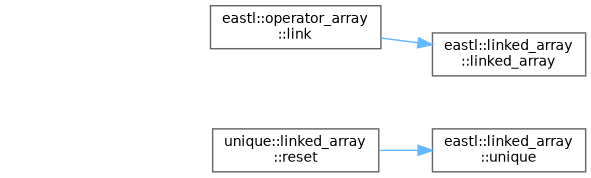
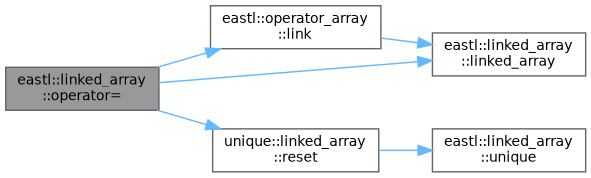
none -> (82, 89)
